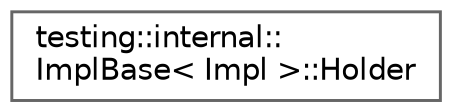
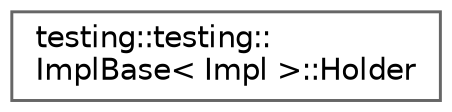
(226, 56) -> (226, 56)
